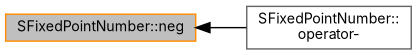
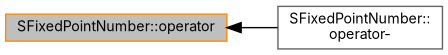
(101, 28) -> (116, 28)
